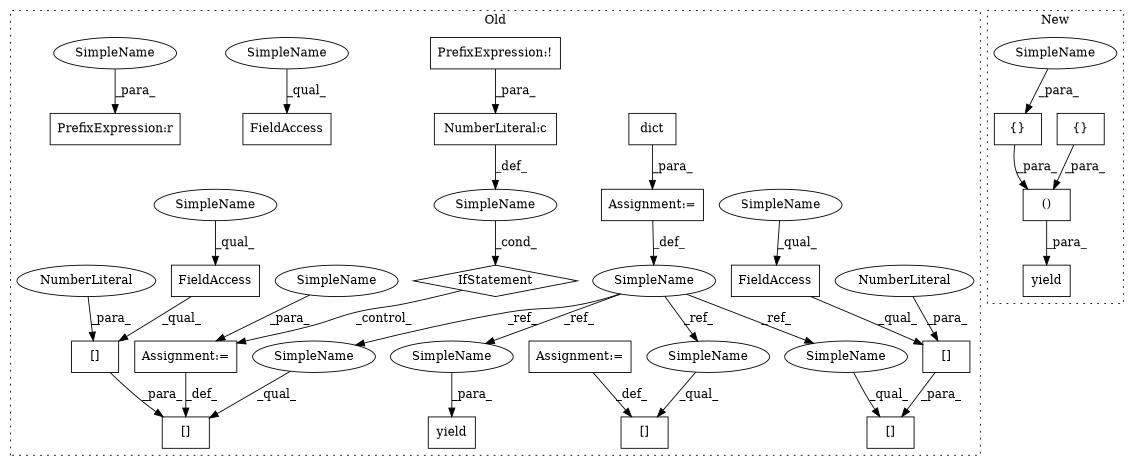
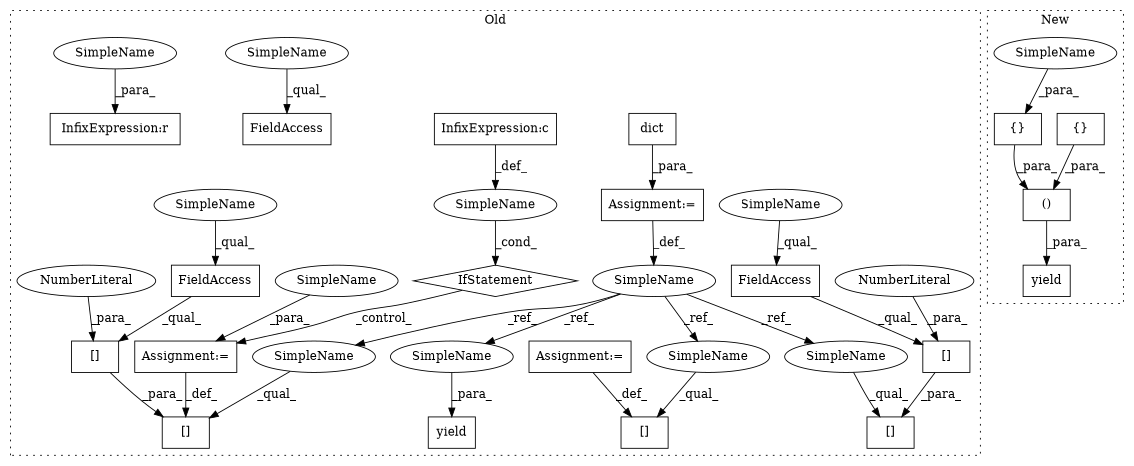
(495, 53) -> none
(115, 129) -> (115, 129)
(495, 129) -> (495, 129)
